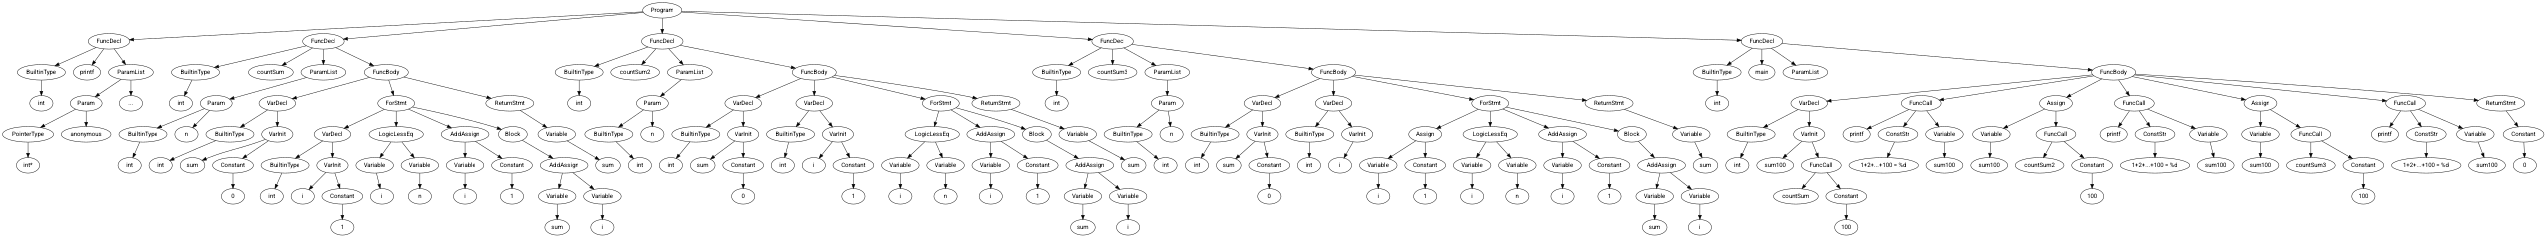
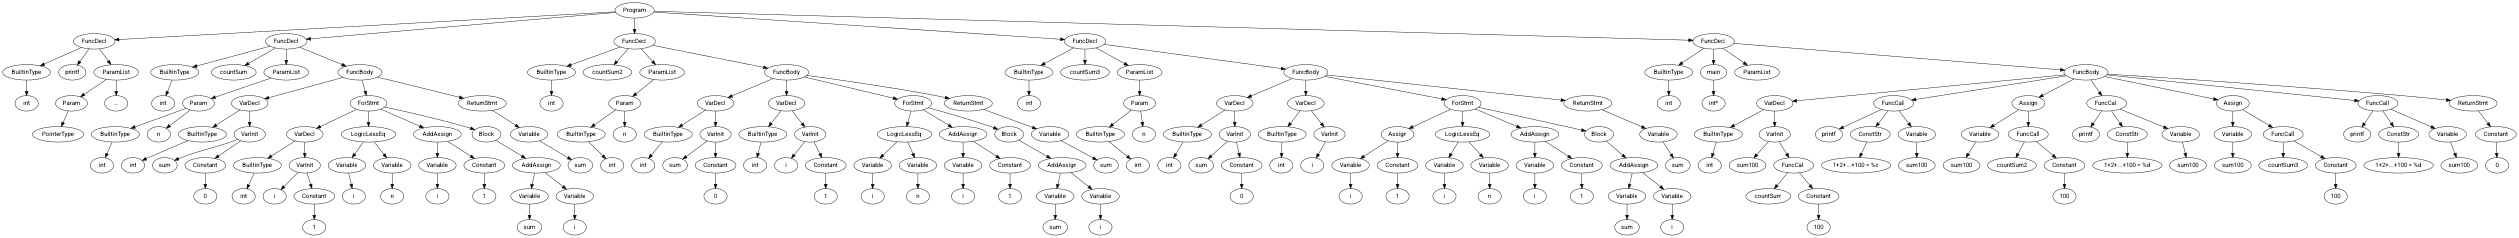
(86, 134) -> none
(28, 148) -> (1714, 86)
